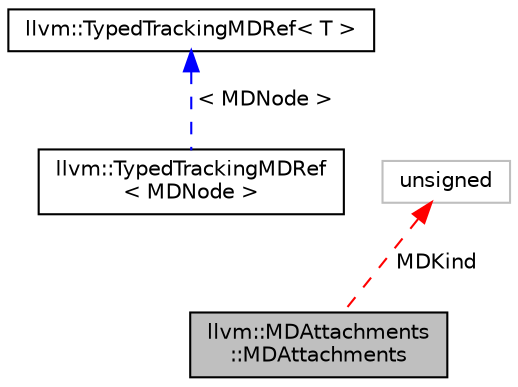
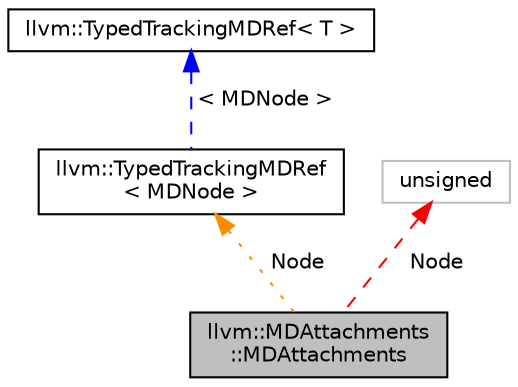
(434, 263) -> (434, 263)
none -> (262, 272)
